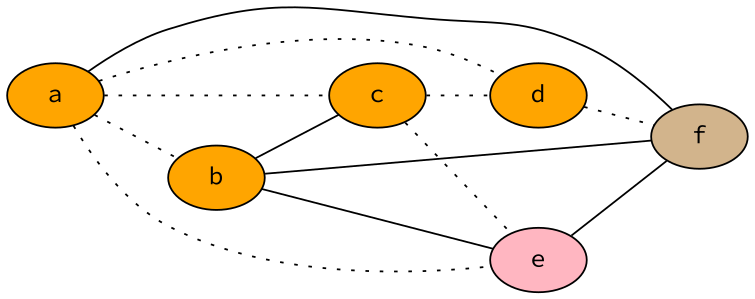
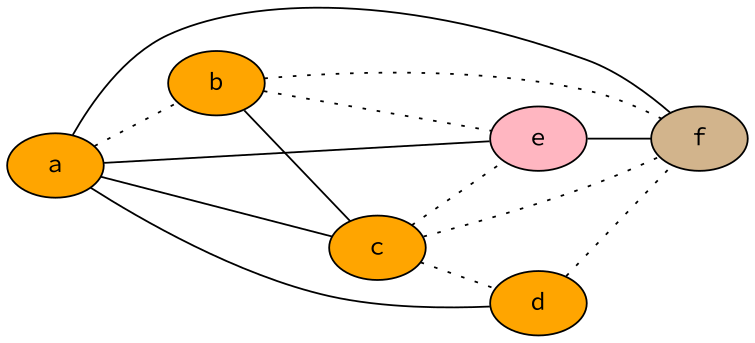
(300, 41) -> (280, 282)
(217, 95) -> (216, 207)
(458, 157) -> (466, 75)
none -> (543, 202)
(377, 219) -> (377, 111)
(257, 257) -> (307, 152)
